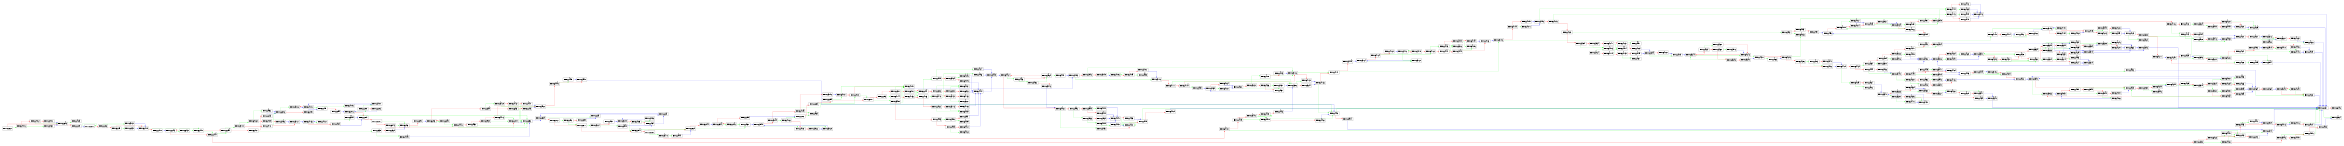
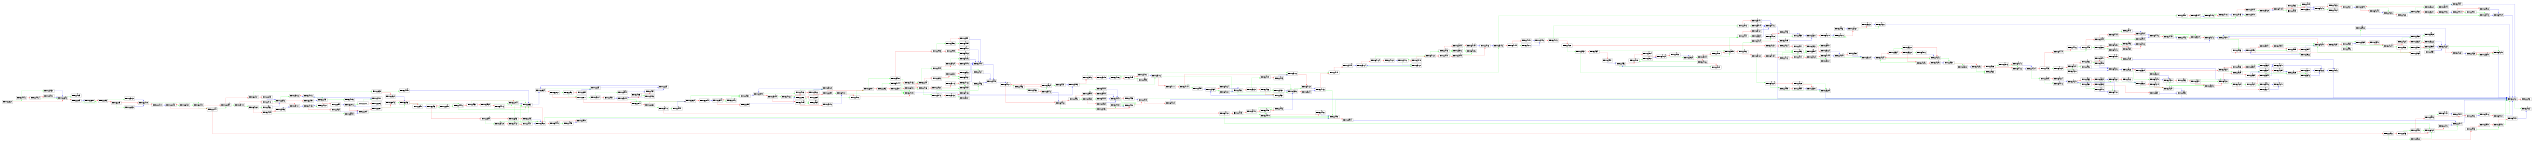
none -> (1770, 56)
